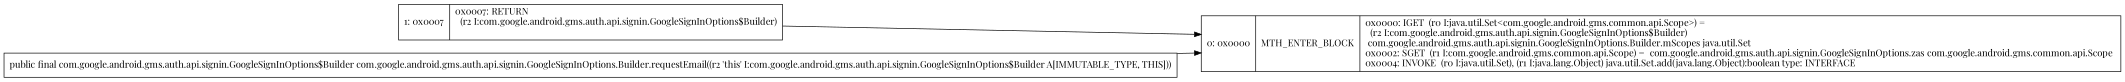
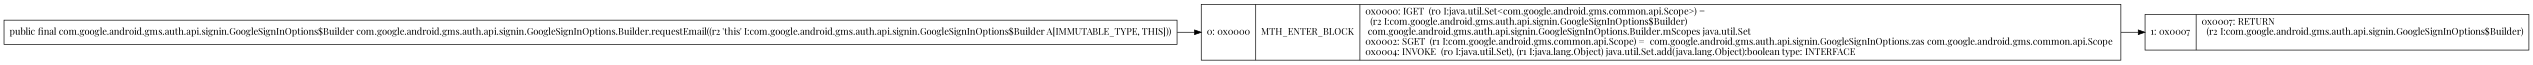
(989, 30) -> (2130, 32)
